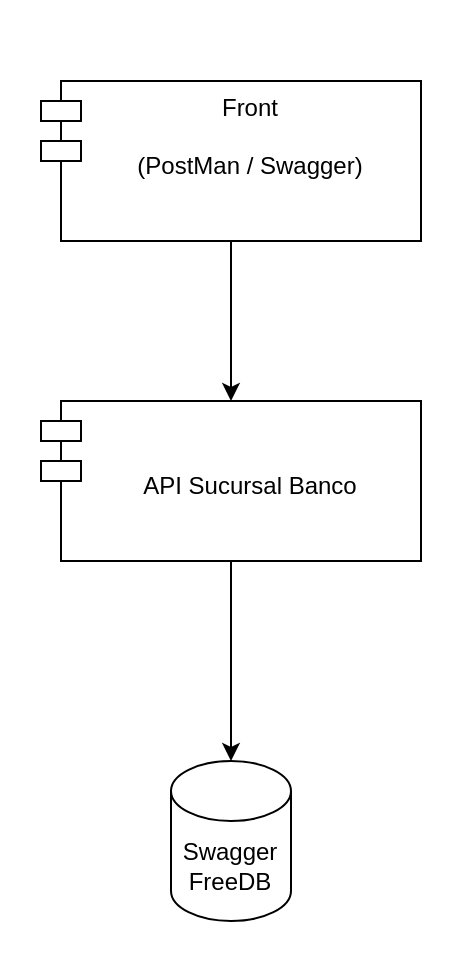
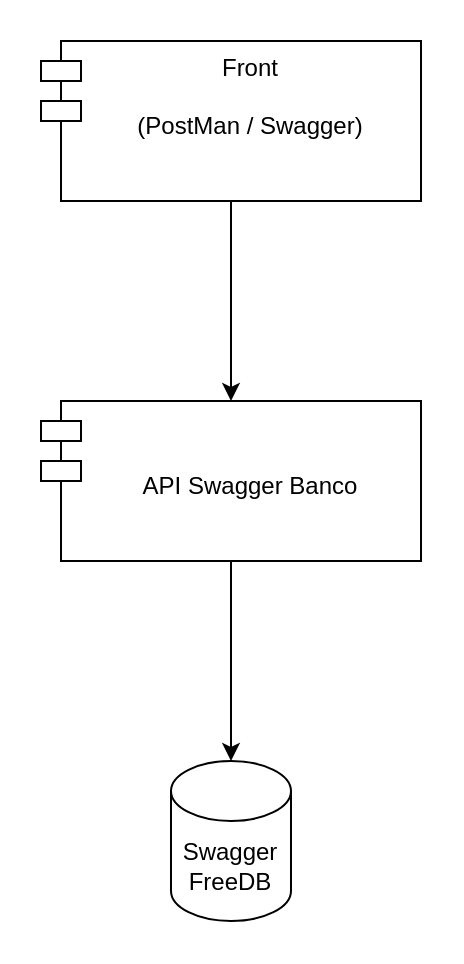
(231, 161) -> (231, 121)
(251, 429) -> (251, 429)
